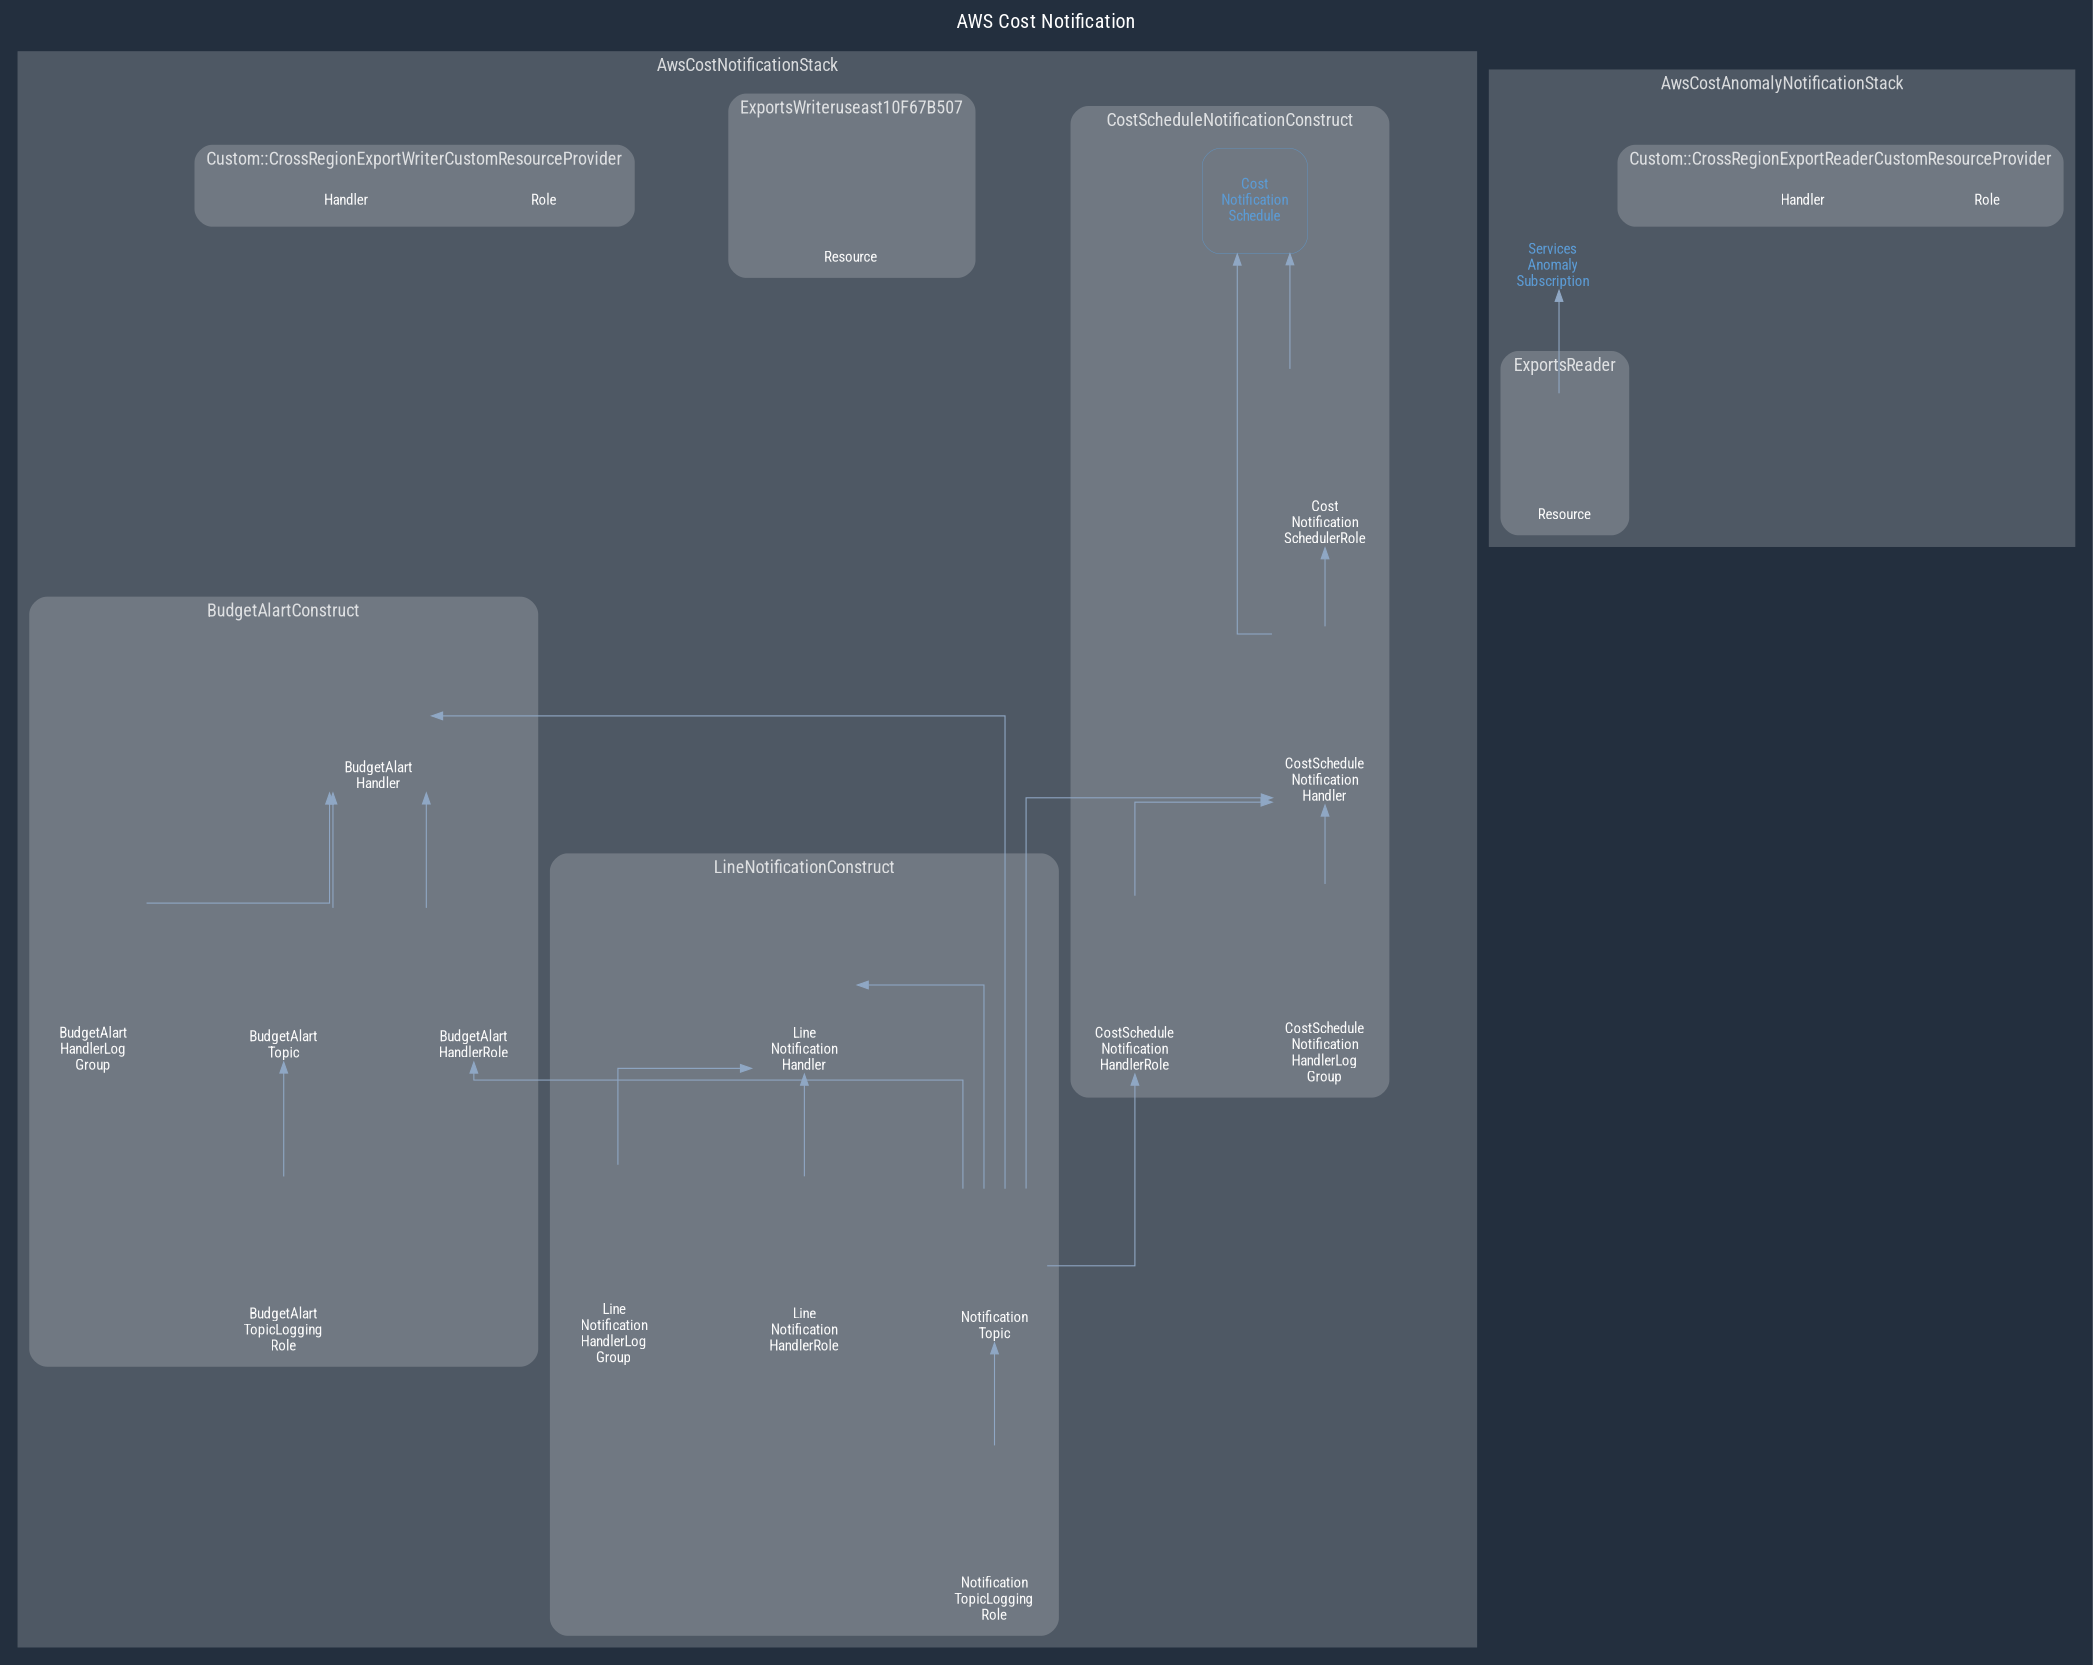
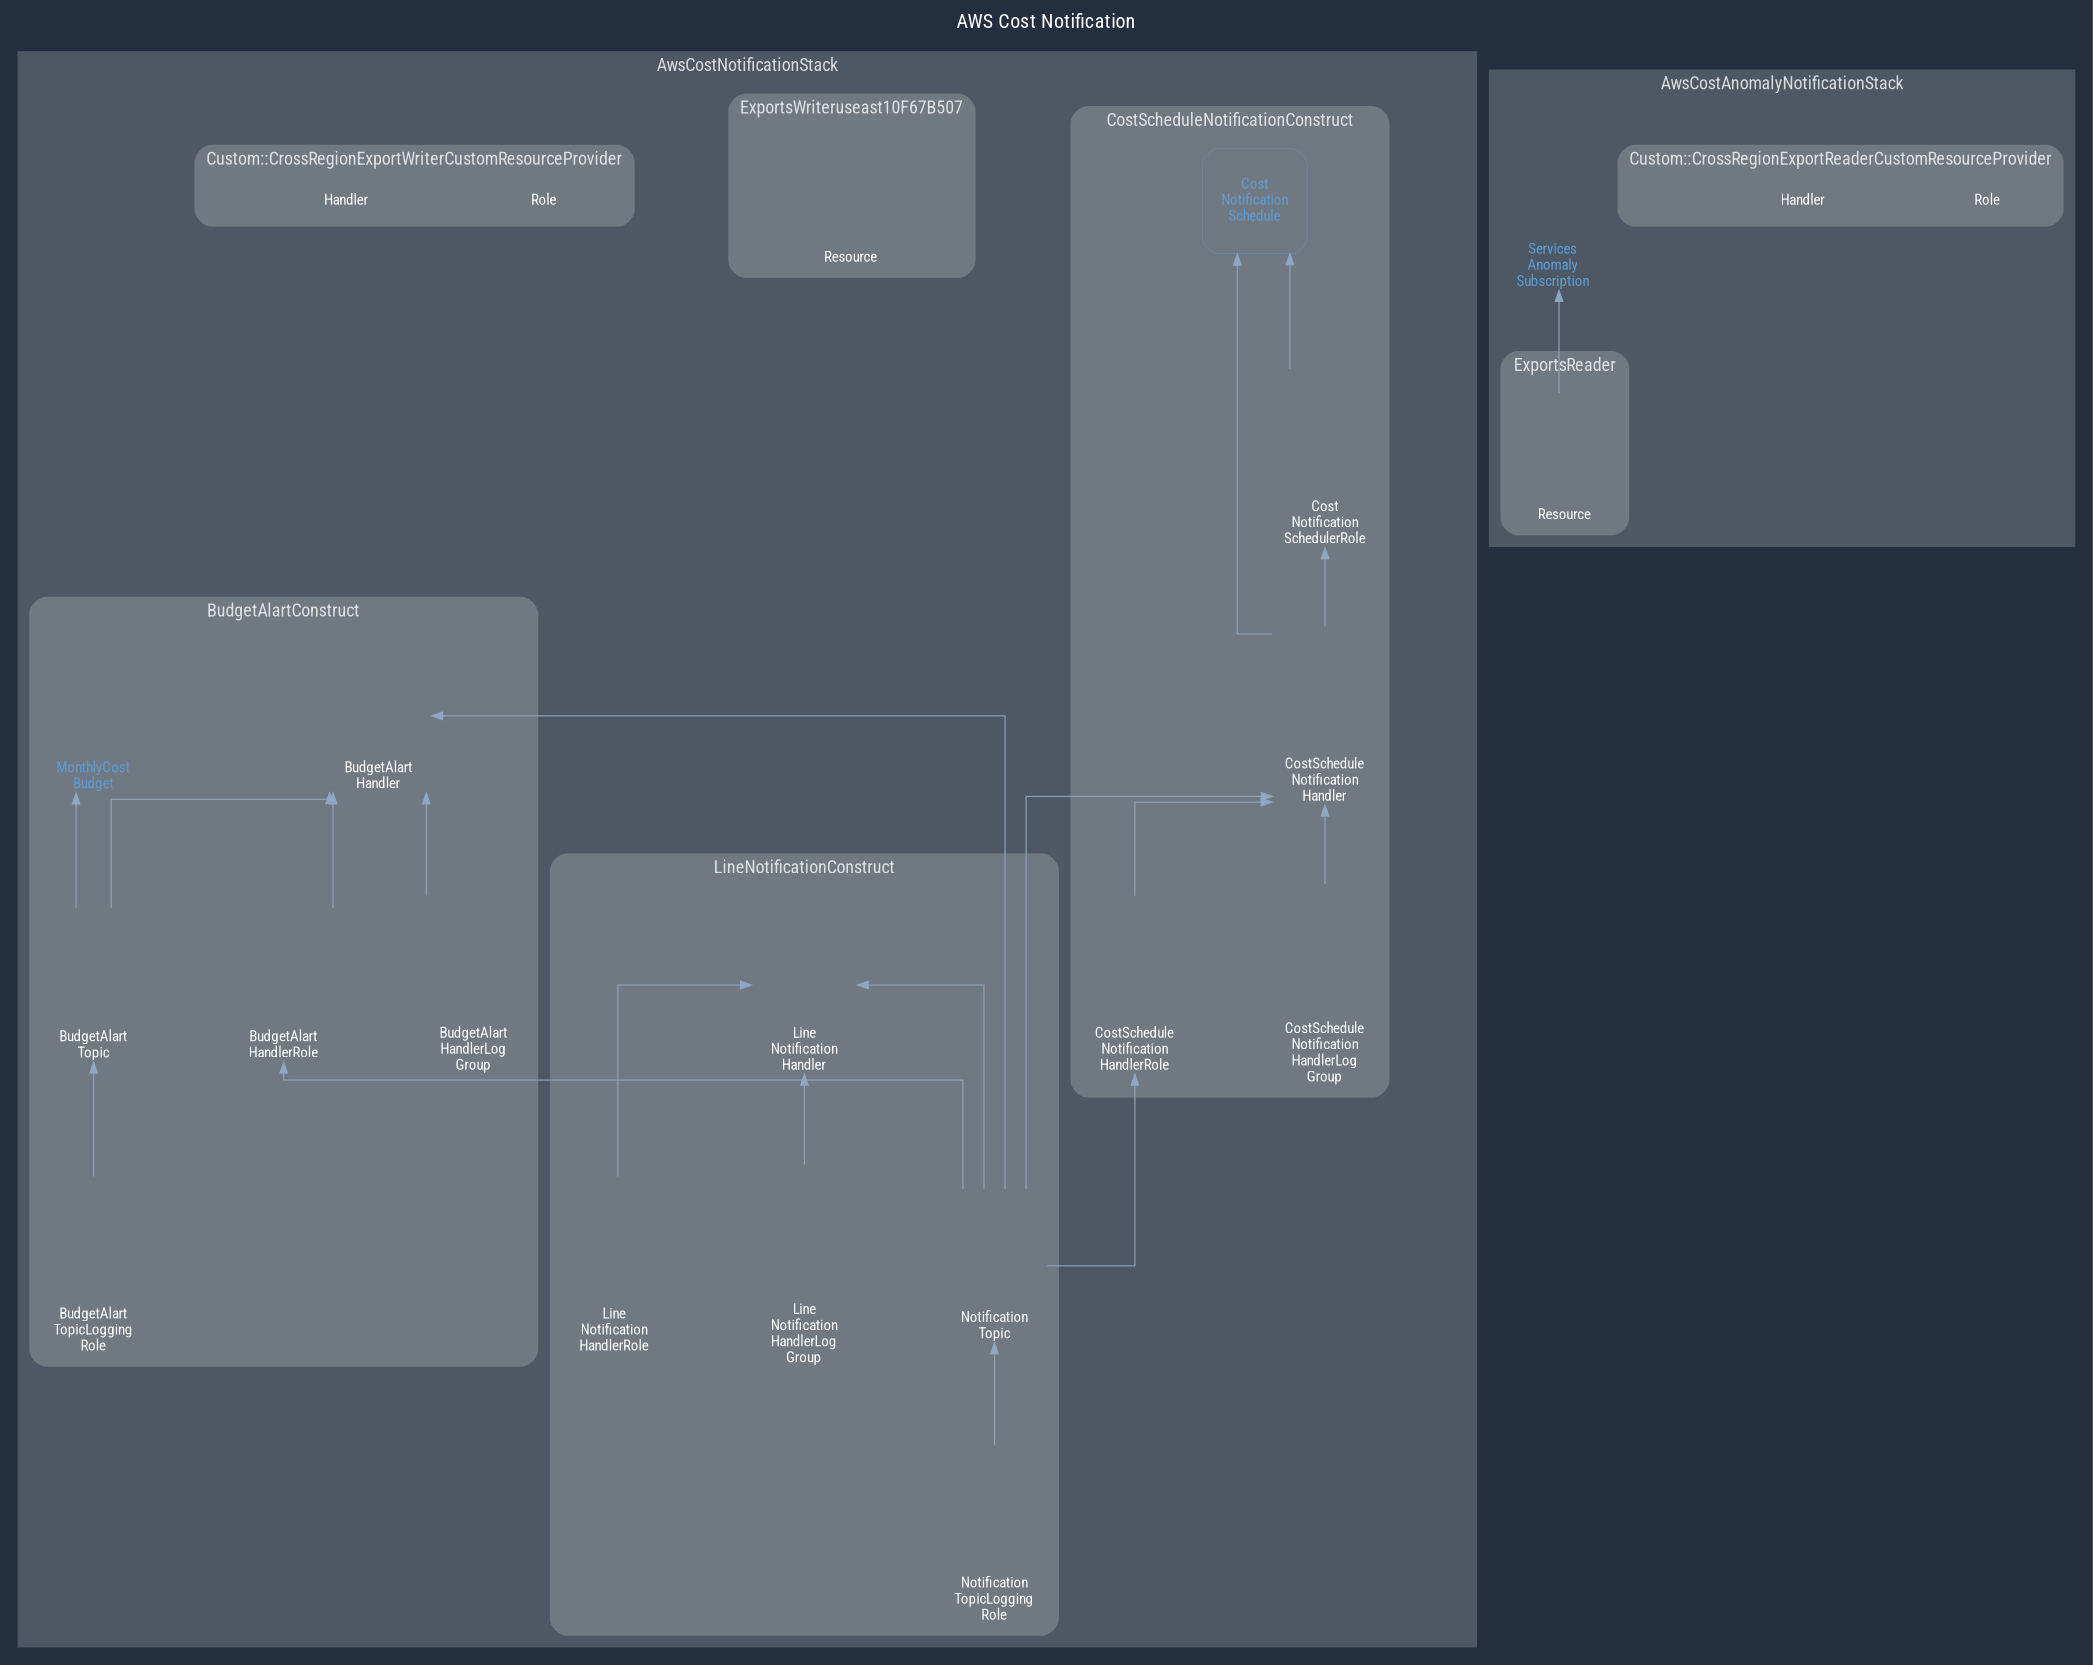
none -> (94, 716)
